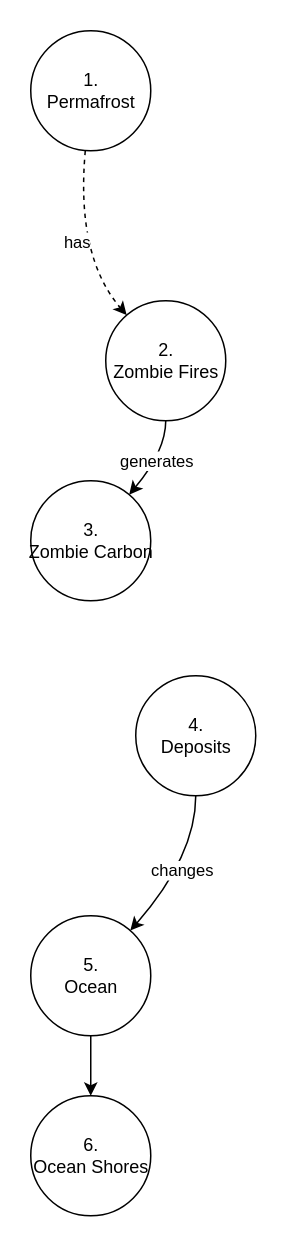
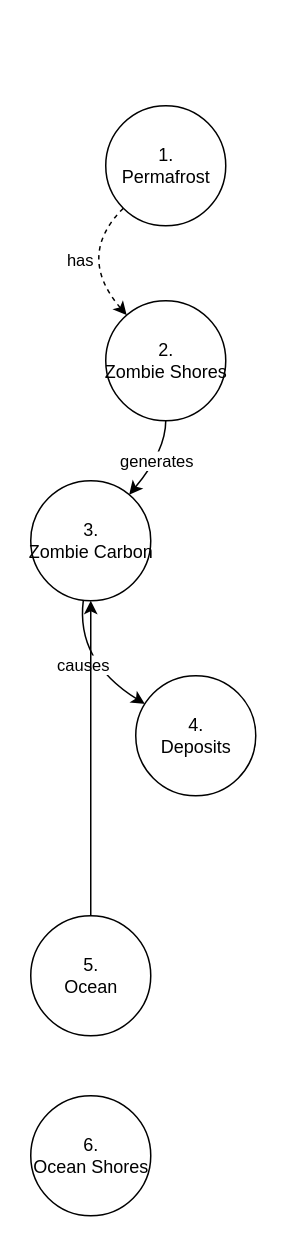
(91, 91) -> (166, 166)
(167, 361) -> (167, 361)
none -> (111, 678)
(177, 865) -> none
(91, 1061) -> (91, 787)
